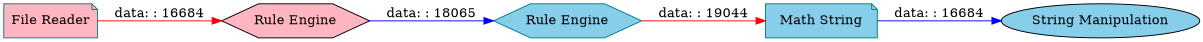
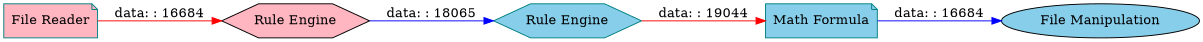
(821, 21) -> (821, 21)
(1100, 21) -> (1100, 21)
